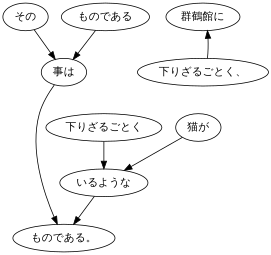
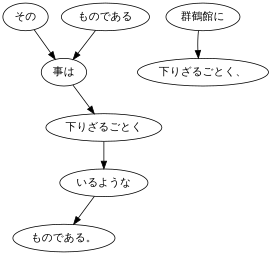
(208, 48) -> (198, 41)
(198, 127) -> none
(37, 150) -> (81, 96)
